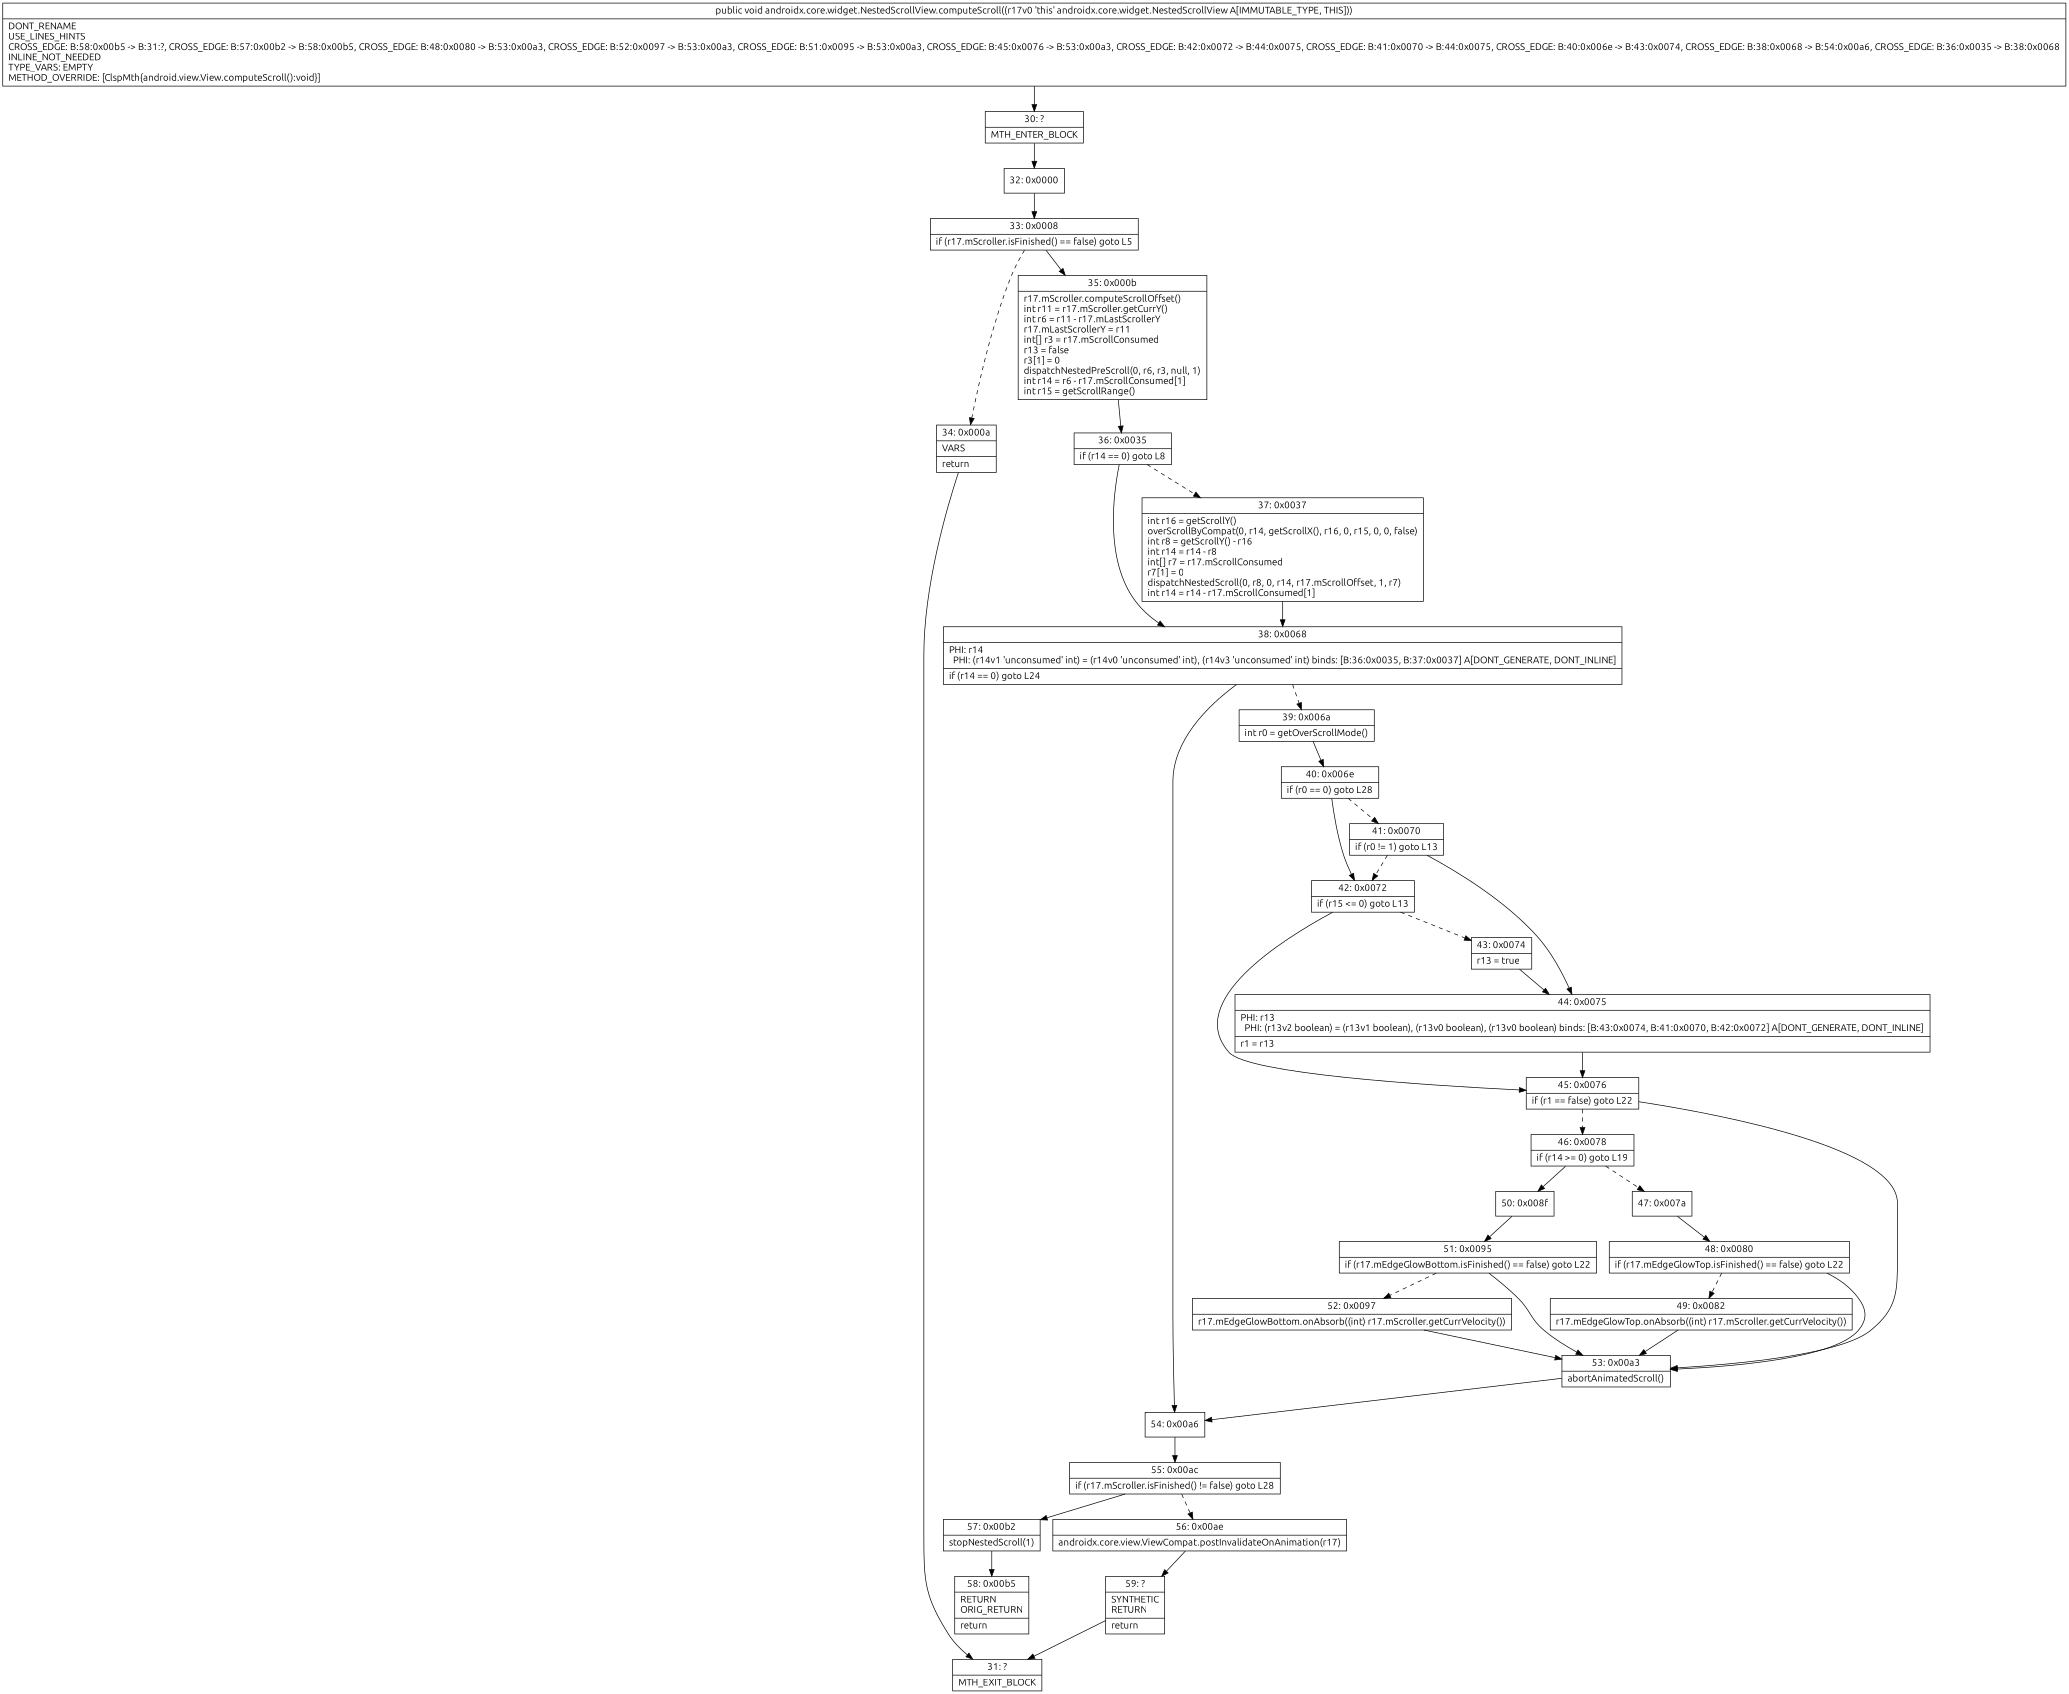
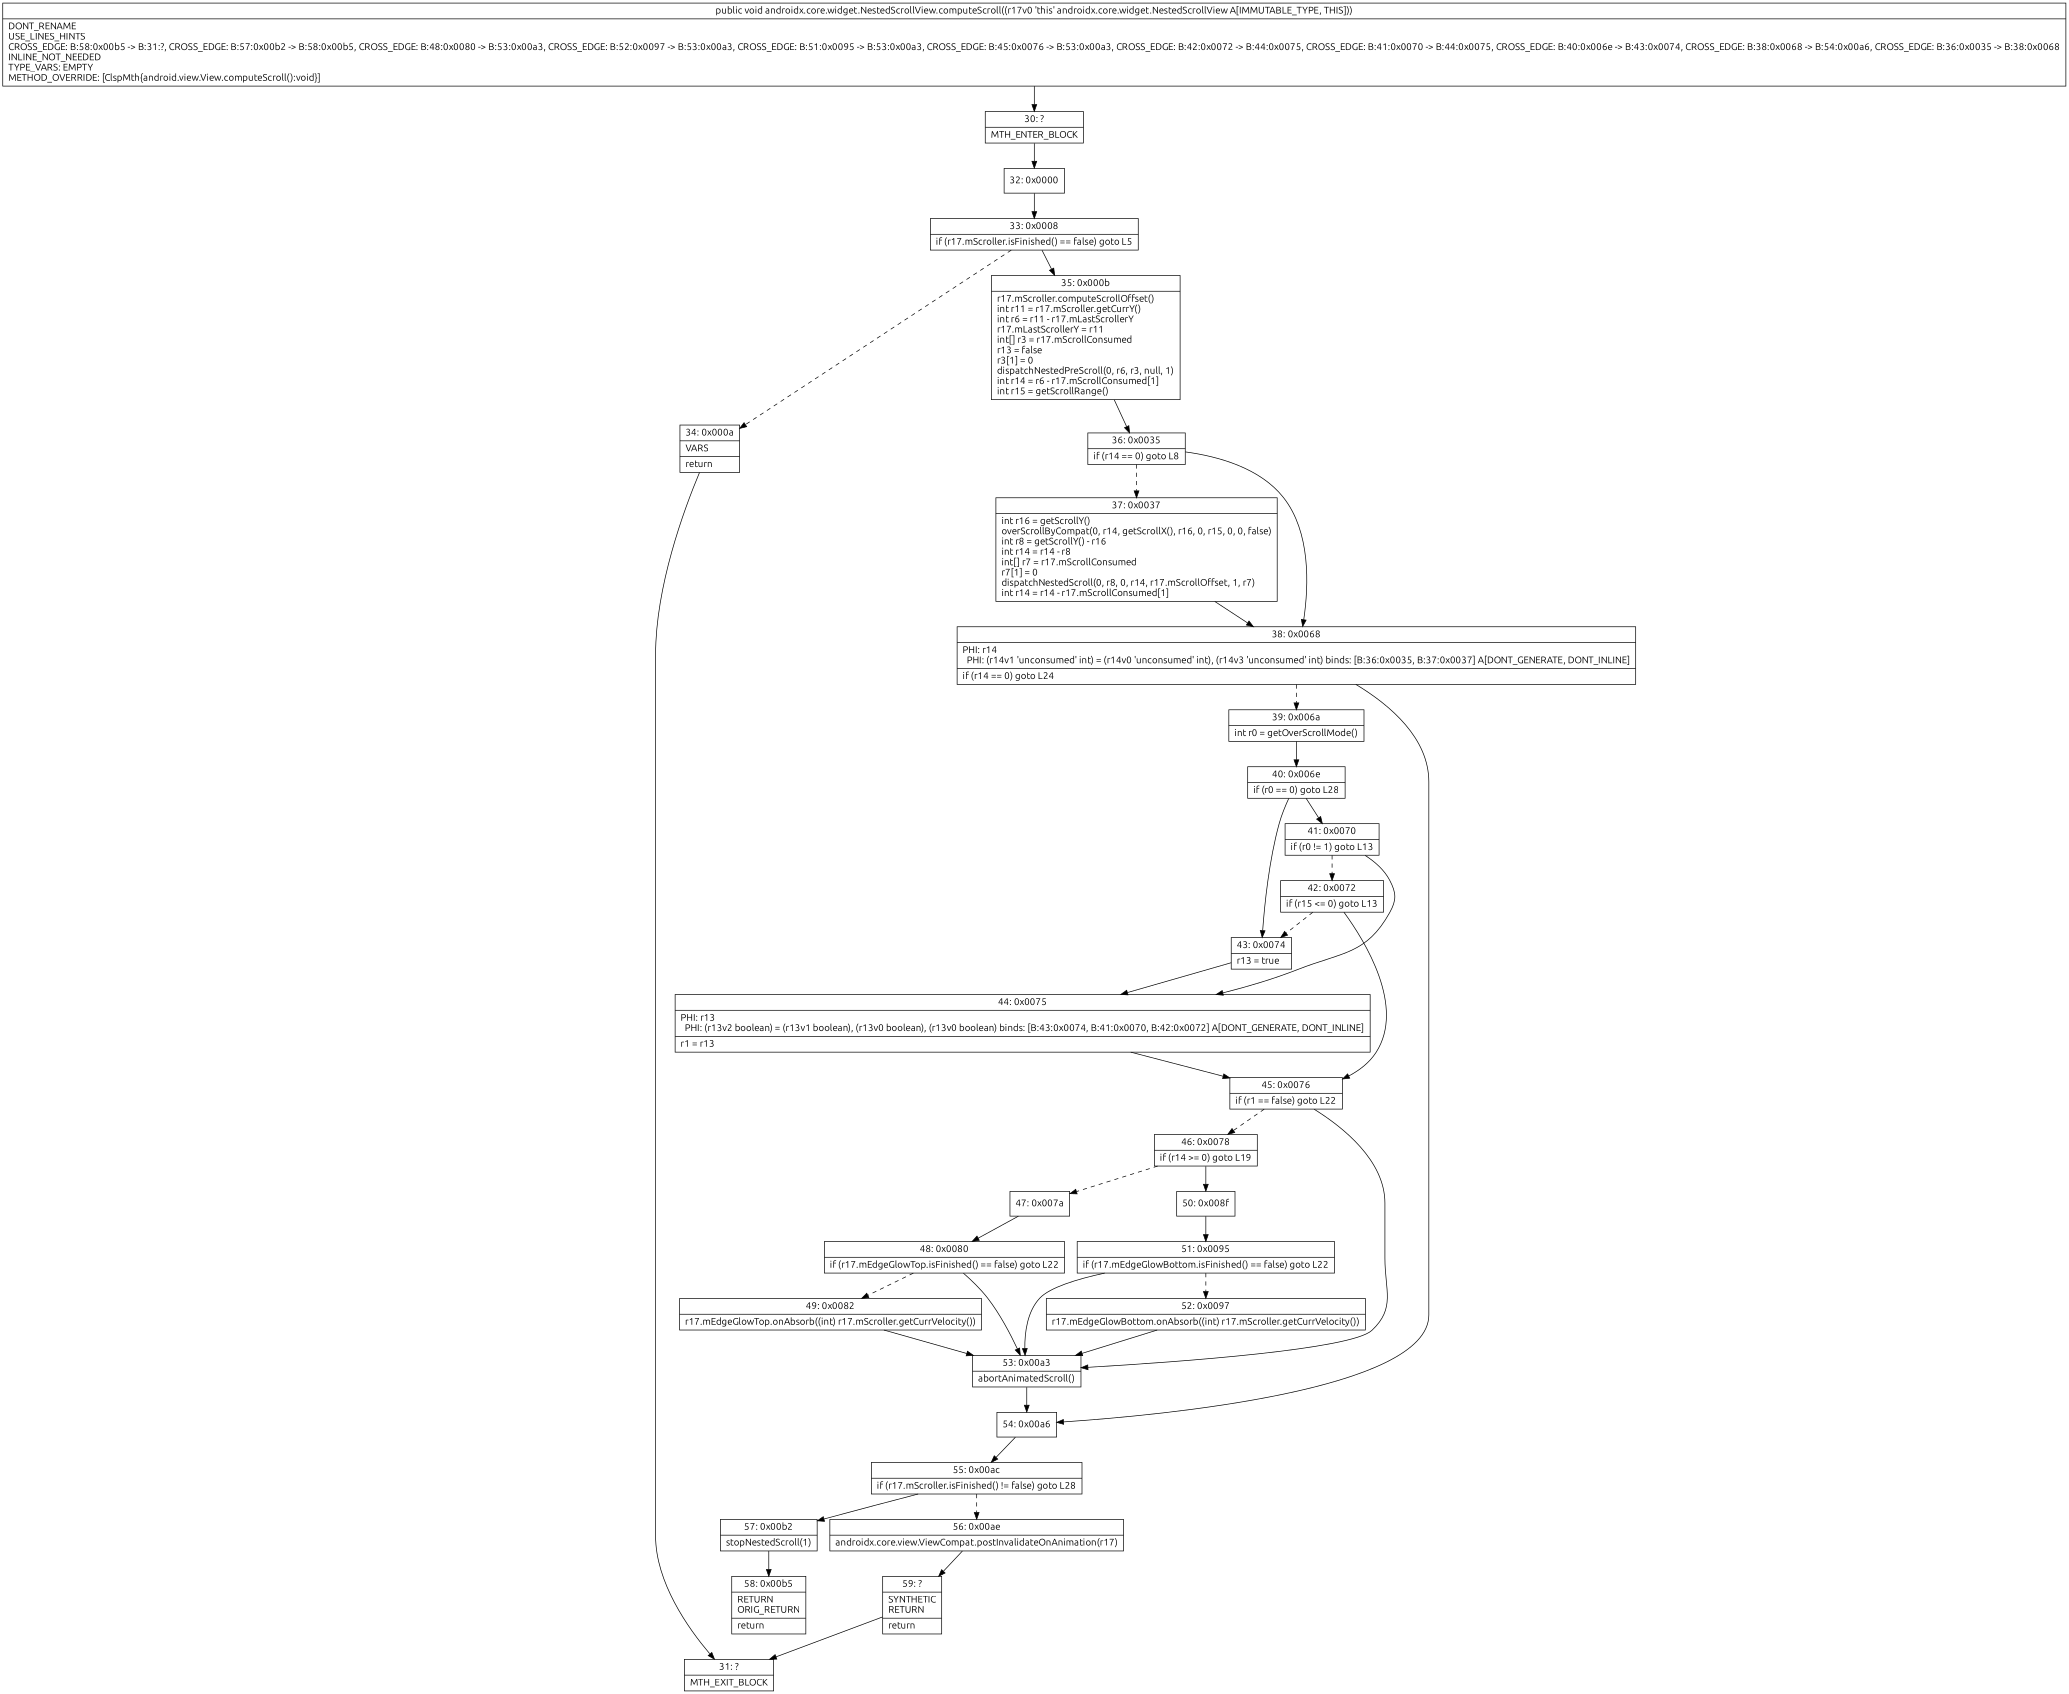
(1361, 809) -> (1312, 808)
(1339, 837) -> (1271, 863)
